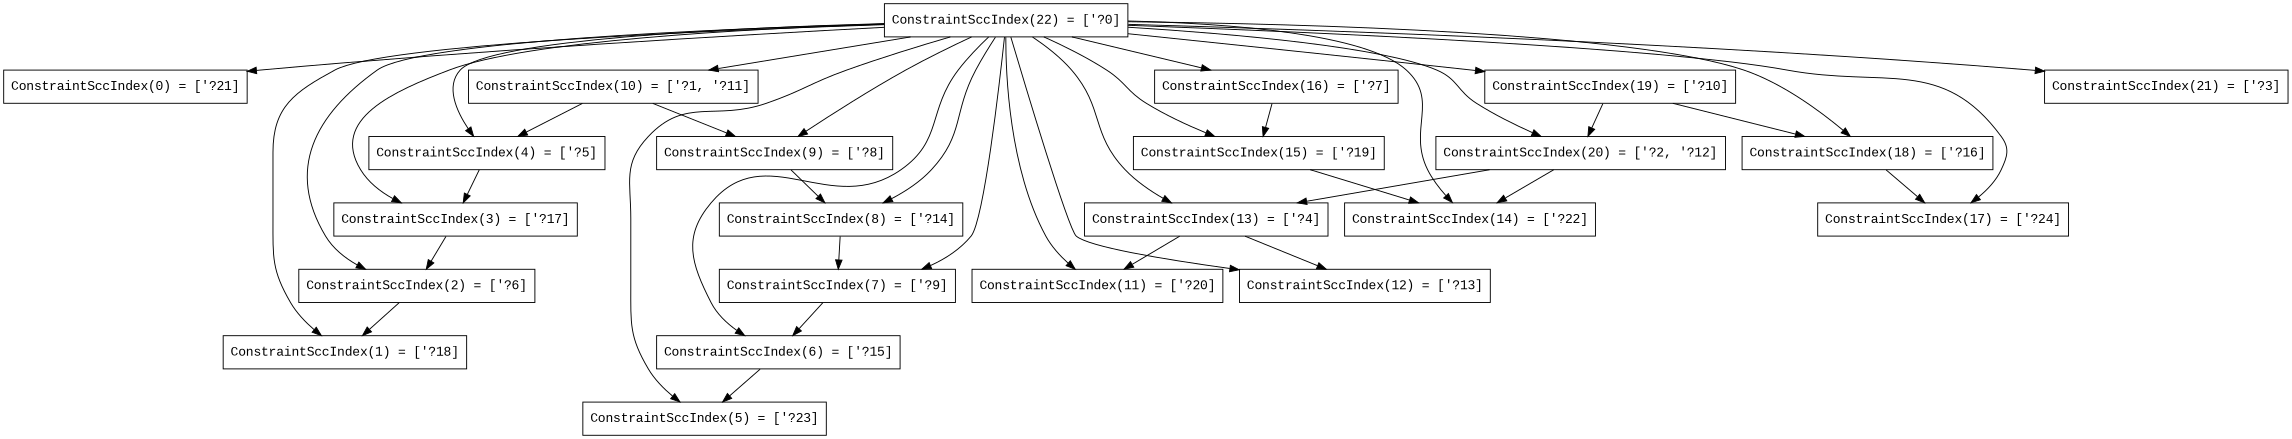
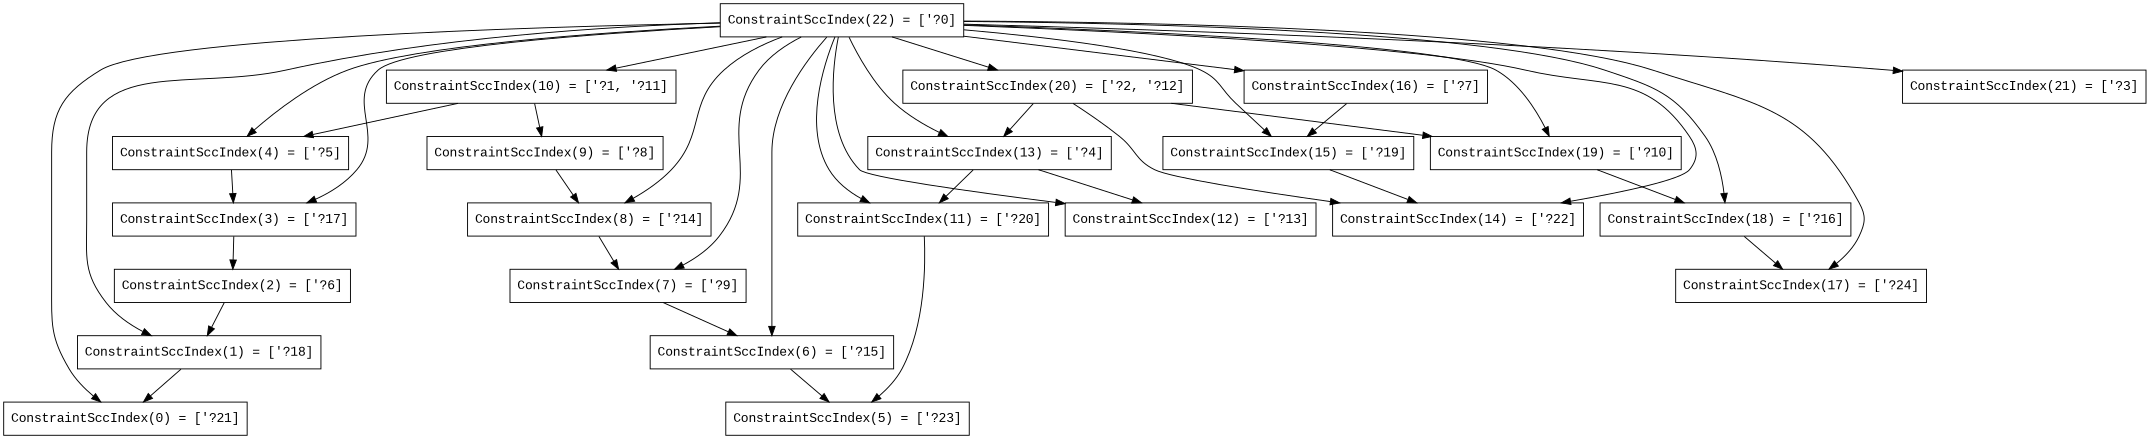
(382, 68) -> none
(887, 81) -> none
(1597, 116) -> (1297, 119)
(665, 123) -> (918, 322)
none -> (166, 383)
